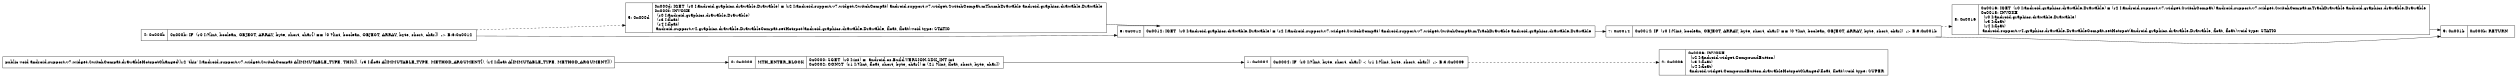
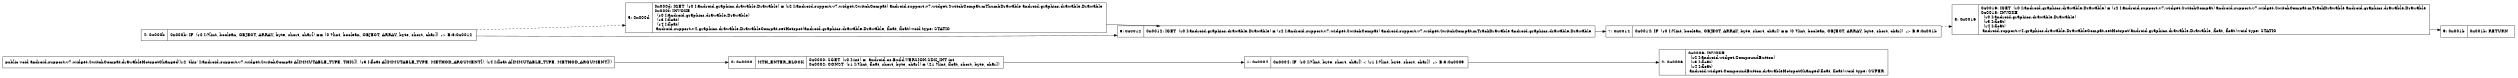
(2491, 31) -> (2491, 31)
(2187, 43) -> none
(1562, 62) -> (1562, 62)
